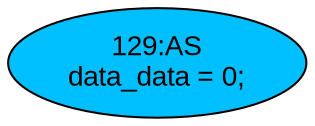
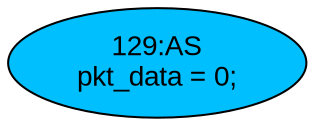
(157, 63) -> (157, 63)
